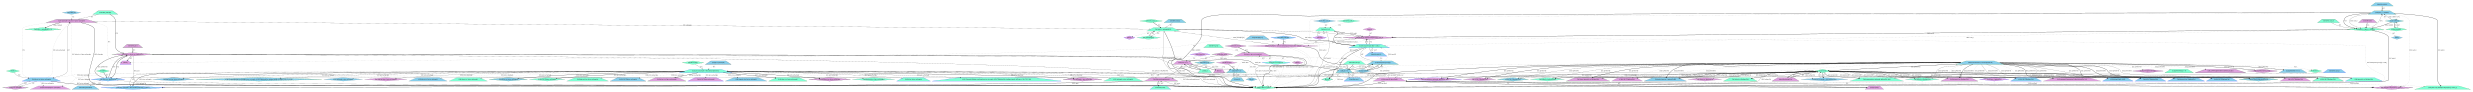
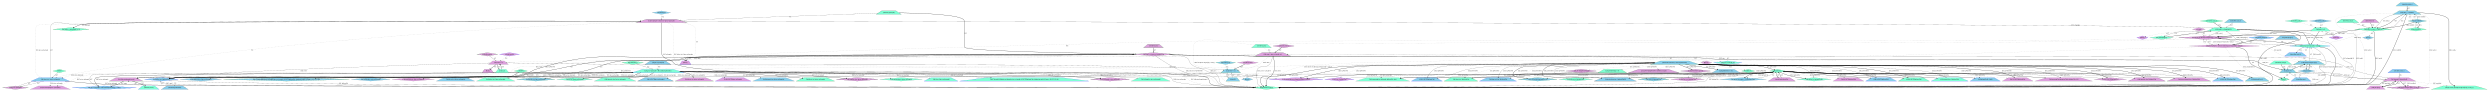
(1369, 46) -> (2310, 46)
none -> (2257, 79)
